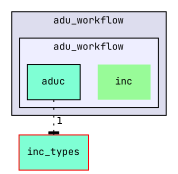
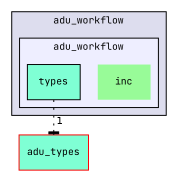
(54, 82) -> (54, 82)
(54, 153) -> (54, 153)
